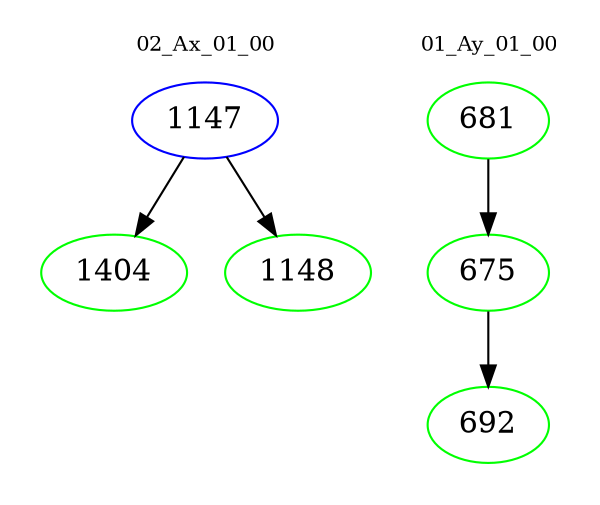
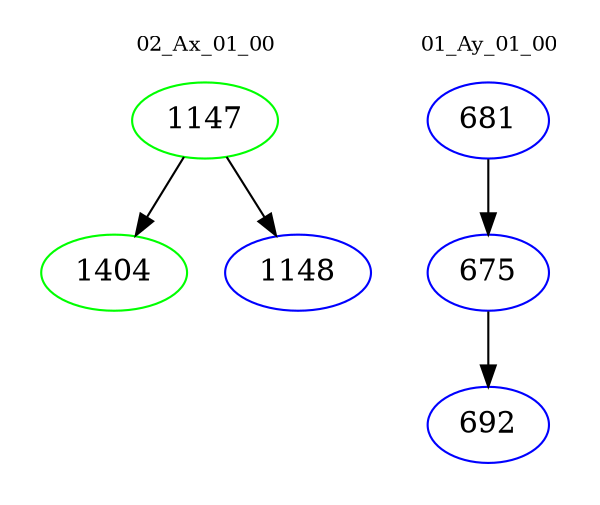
(205, 120) -> (205, 120)
(488, 120) -> (488, 120)
(298, 273) -> (298, 273)
(488, 273) -> (488, 273)
(488, 425) -> (488, 425)
